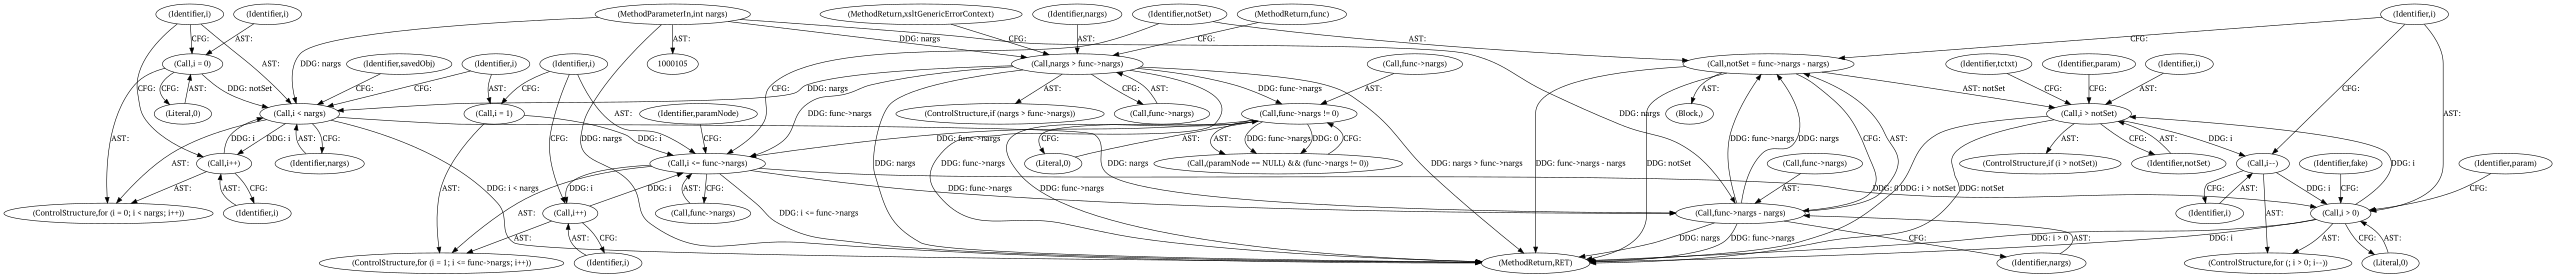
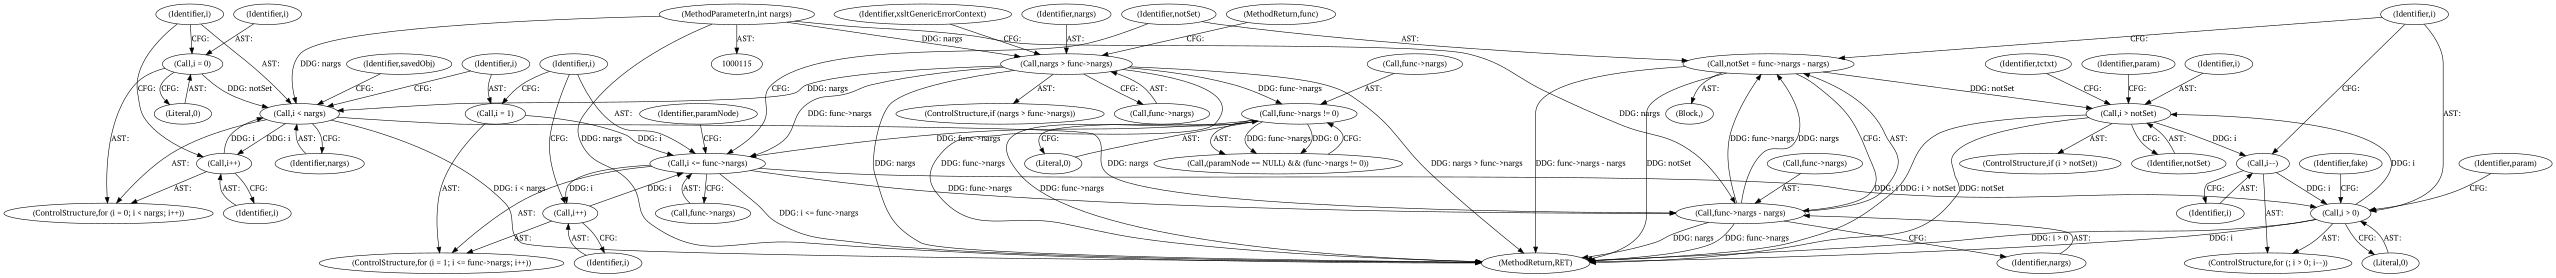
(921, 14) -> (923, 14)
(673, 64) -> (737, 64)
(1984, 89) -> (1993, 89)
(1886, 189) -> (1887, 189)
